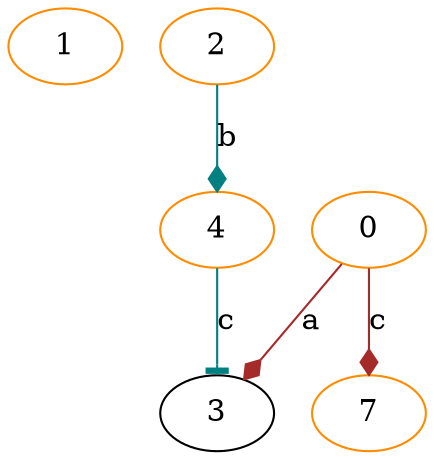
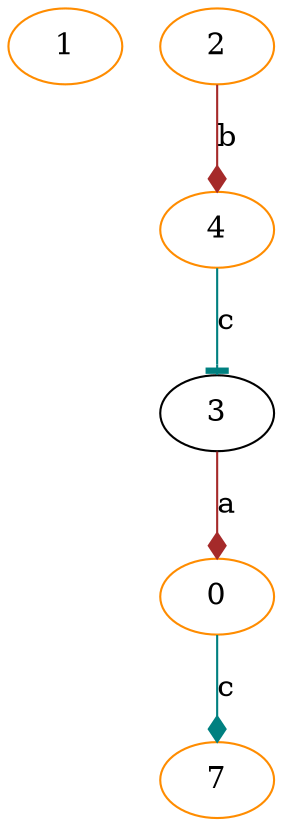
(217, 125) -> (217, 125)
(369, 309) -> (217, 676)
(301, 312) -> (217, 492)
